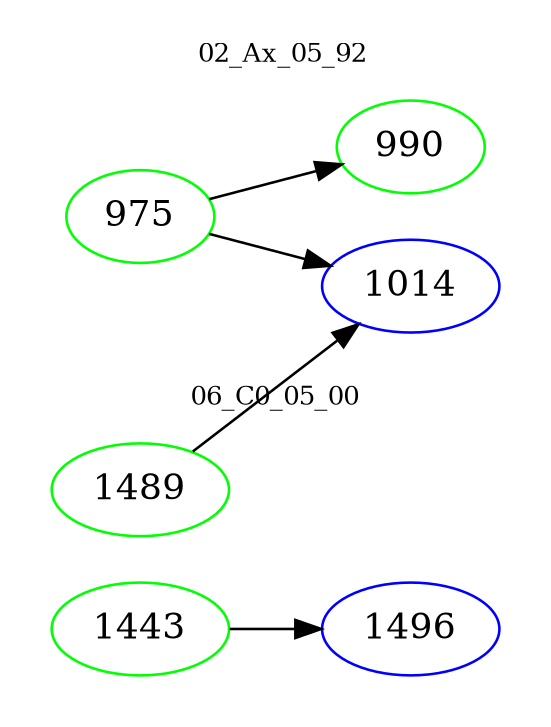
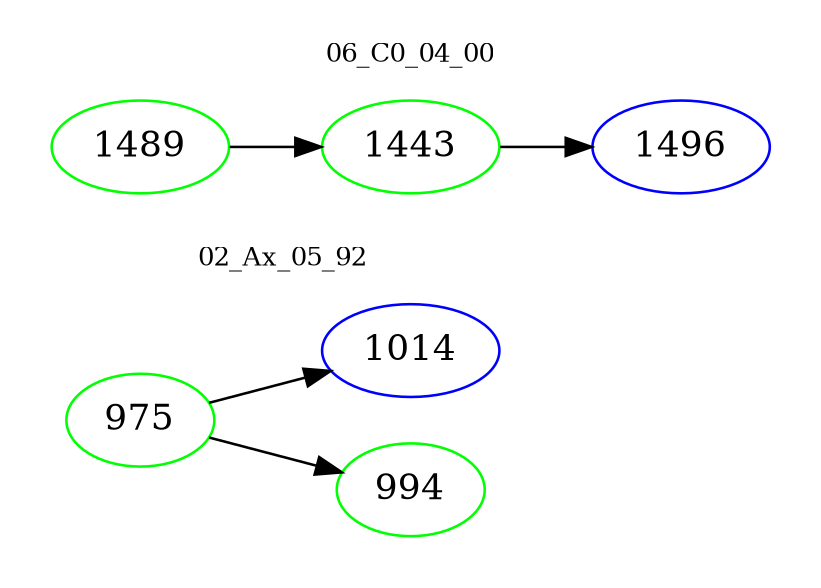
(411, 147) -> (411, 490)
(265, 396) -> (262, 147)
(276, 398) -> (411, 55)
